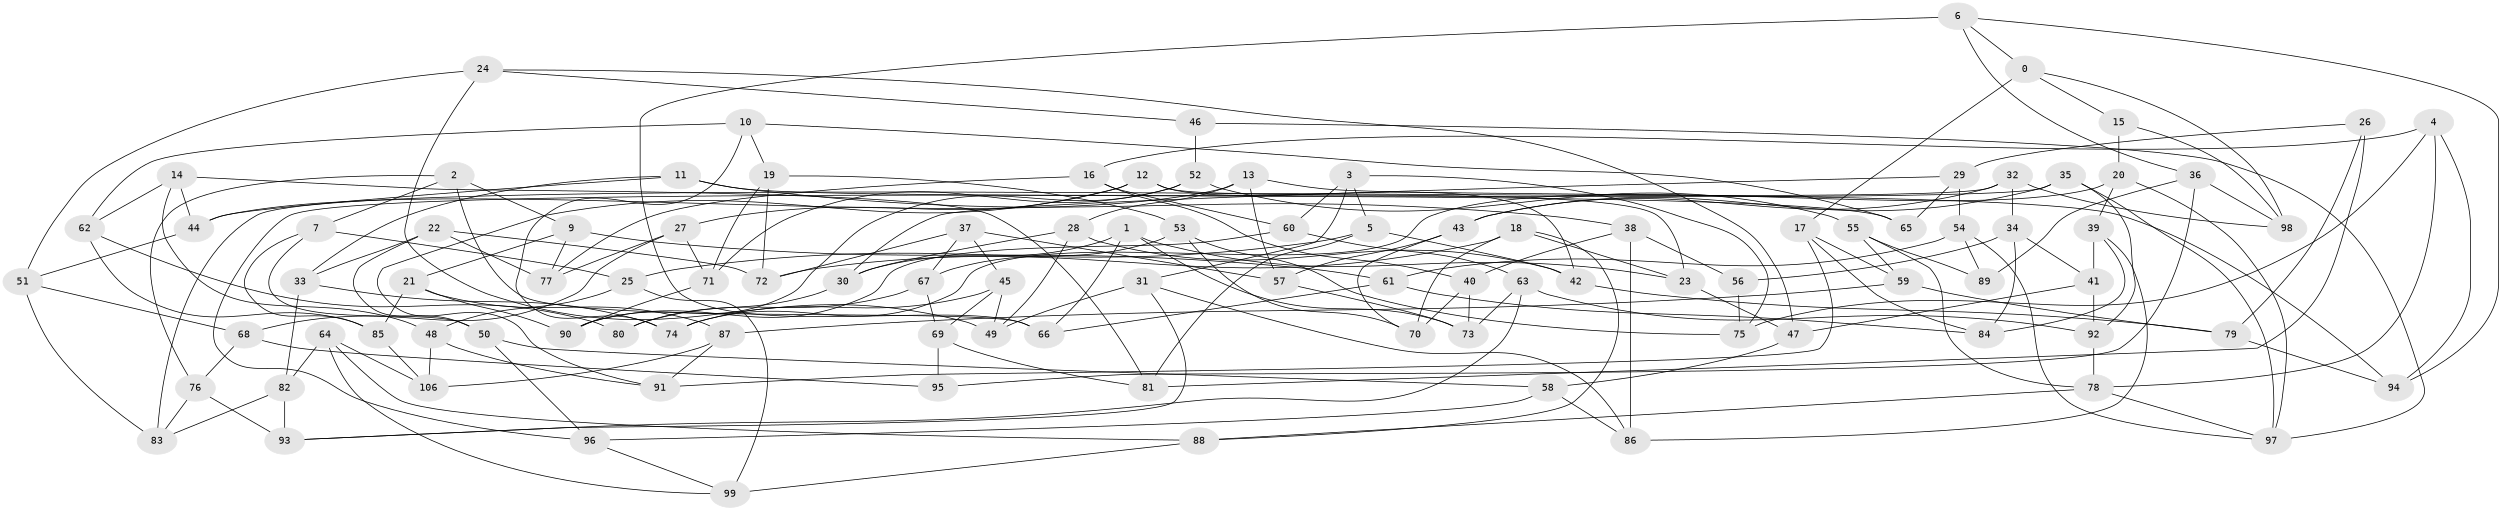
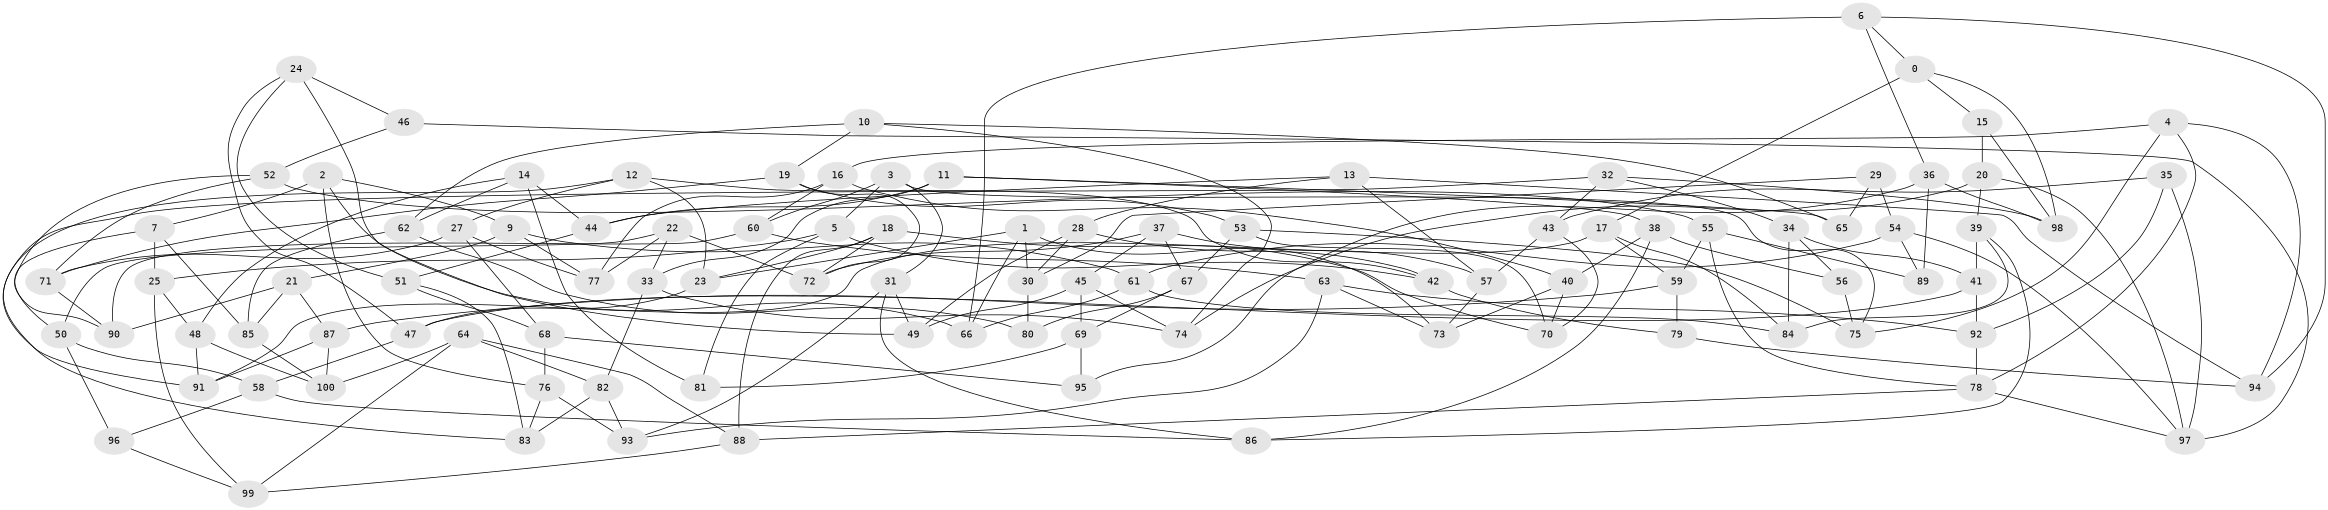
(2365, 122) -> none
(333, 210) -> none
(428, 388) -> (326, 388)
